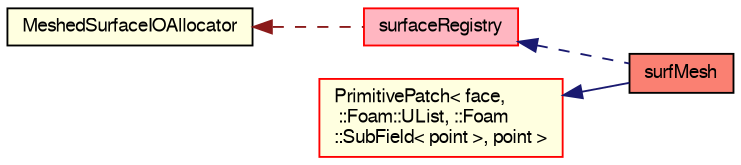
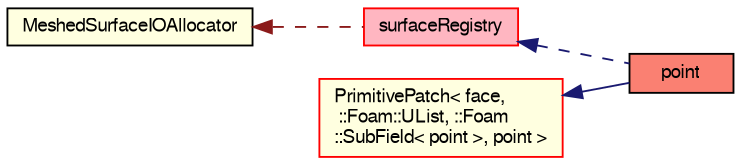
(681, 73) -> (681, 73)
